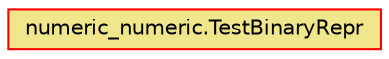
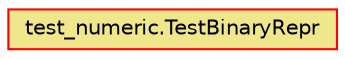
(195, 29) -> (173, 29)
